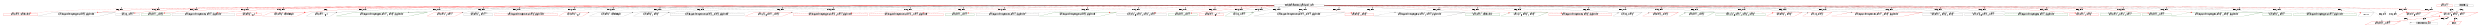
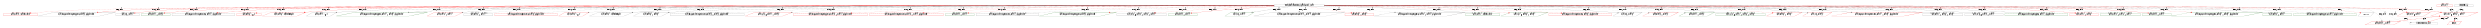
(326, 10) -> (326, 10)
(1211, 14) -> none
